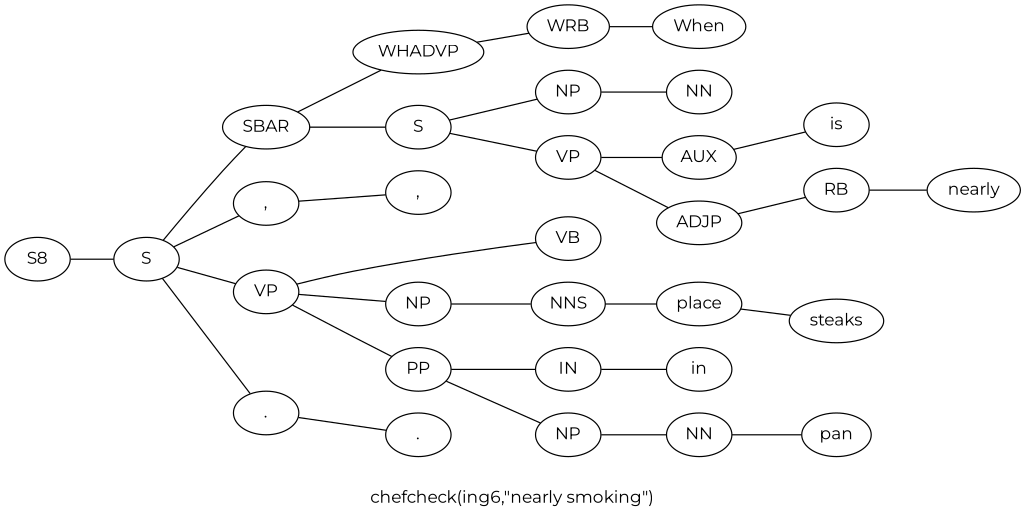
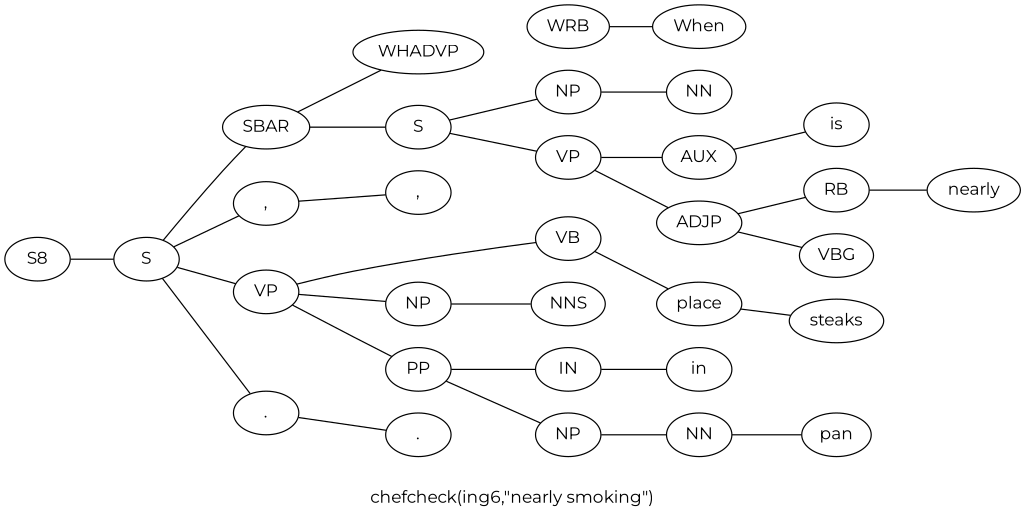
(503, 38) -> none
none -> (836, 256)
(631, 304) -> (631, 270)
